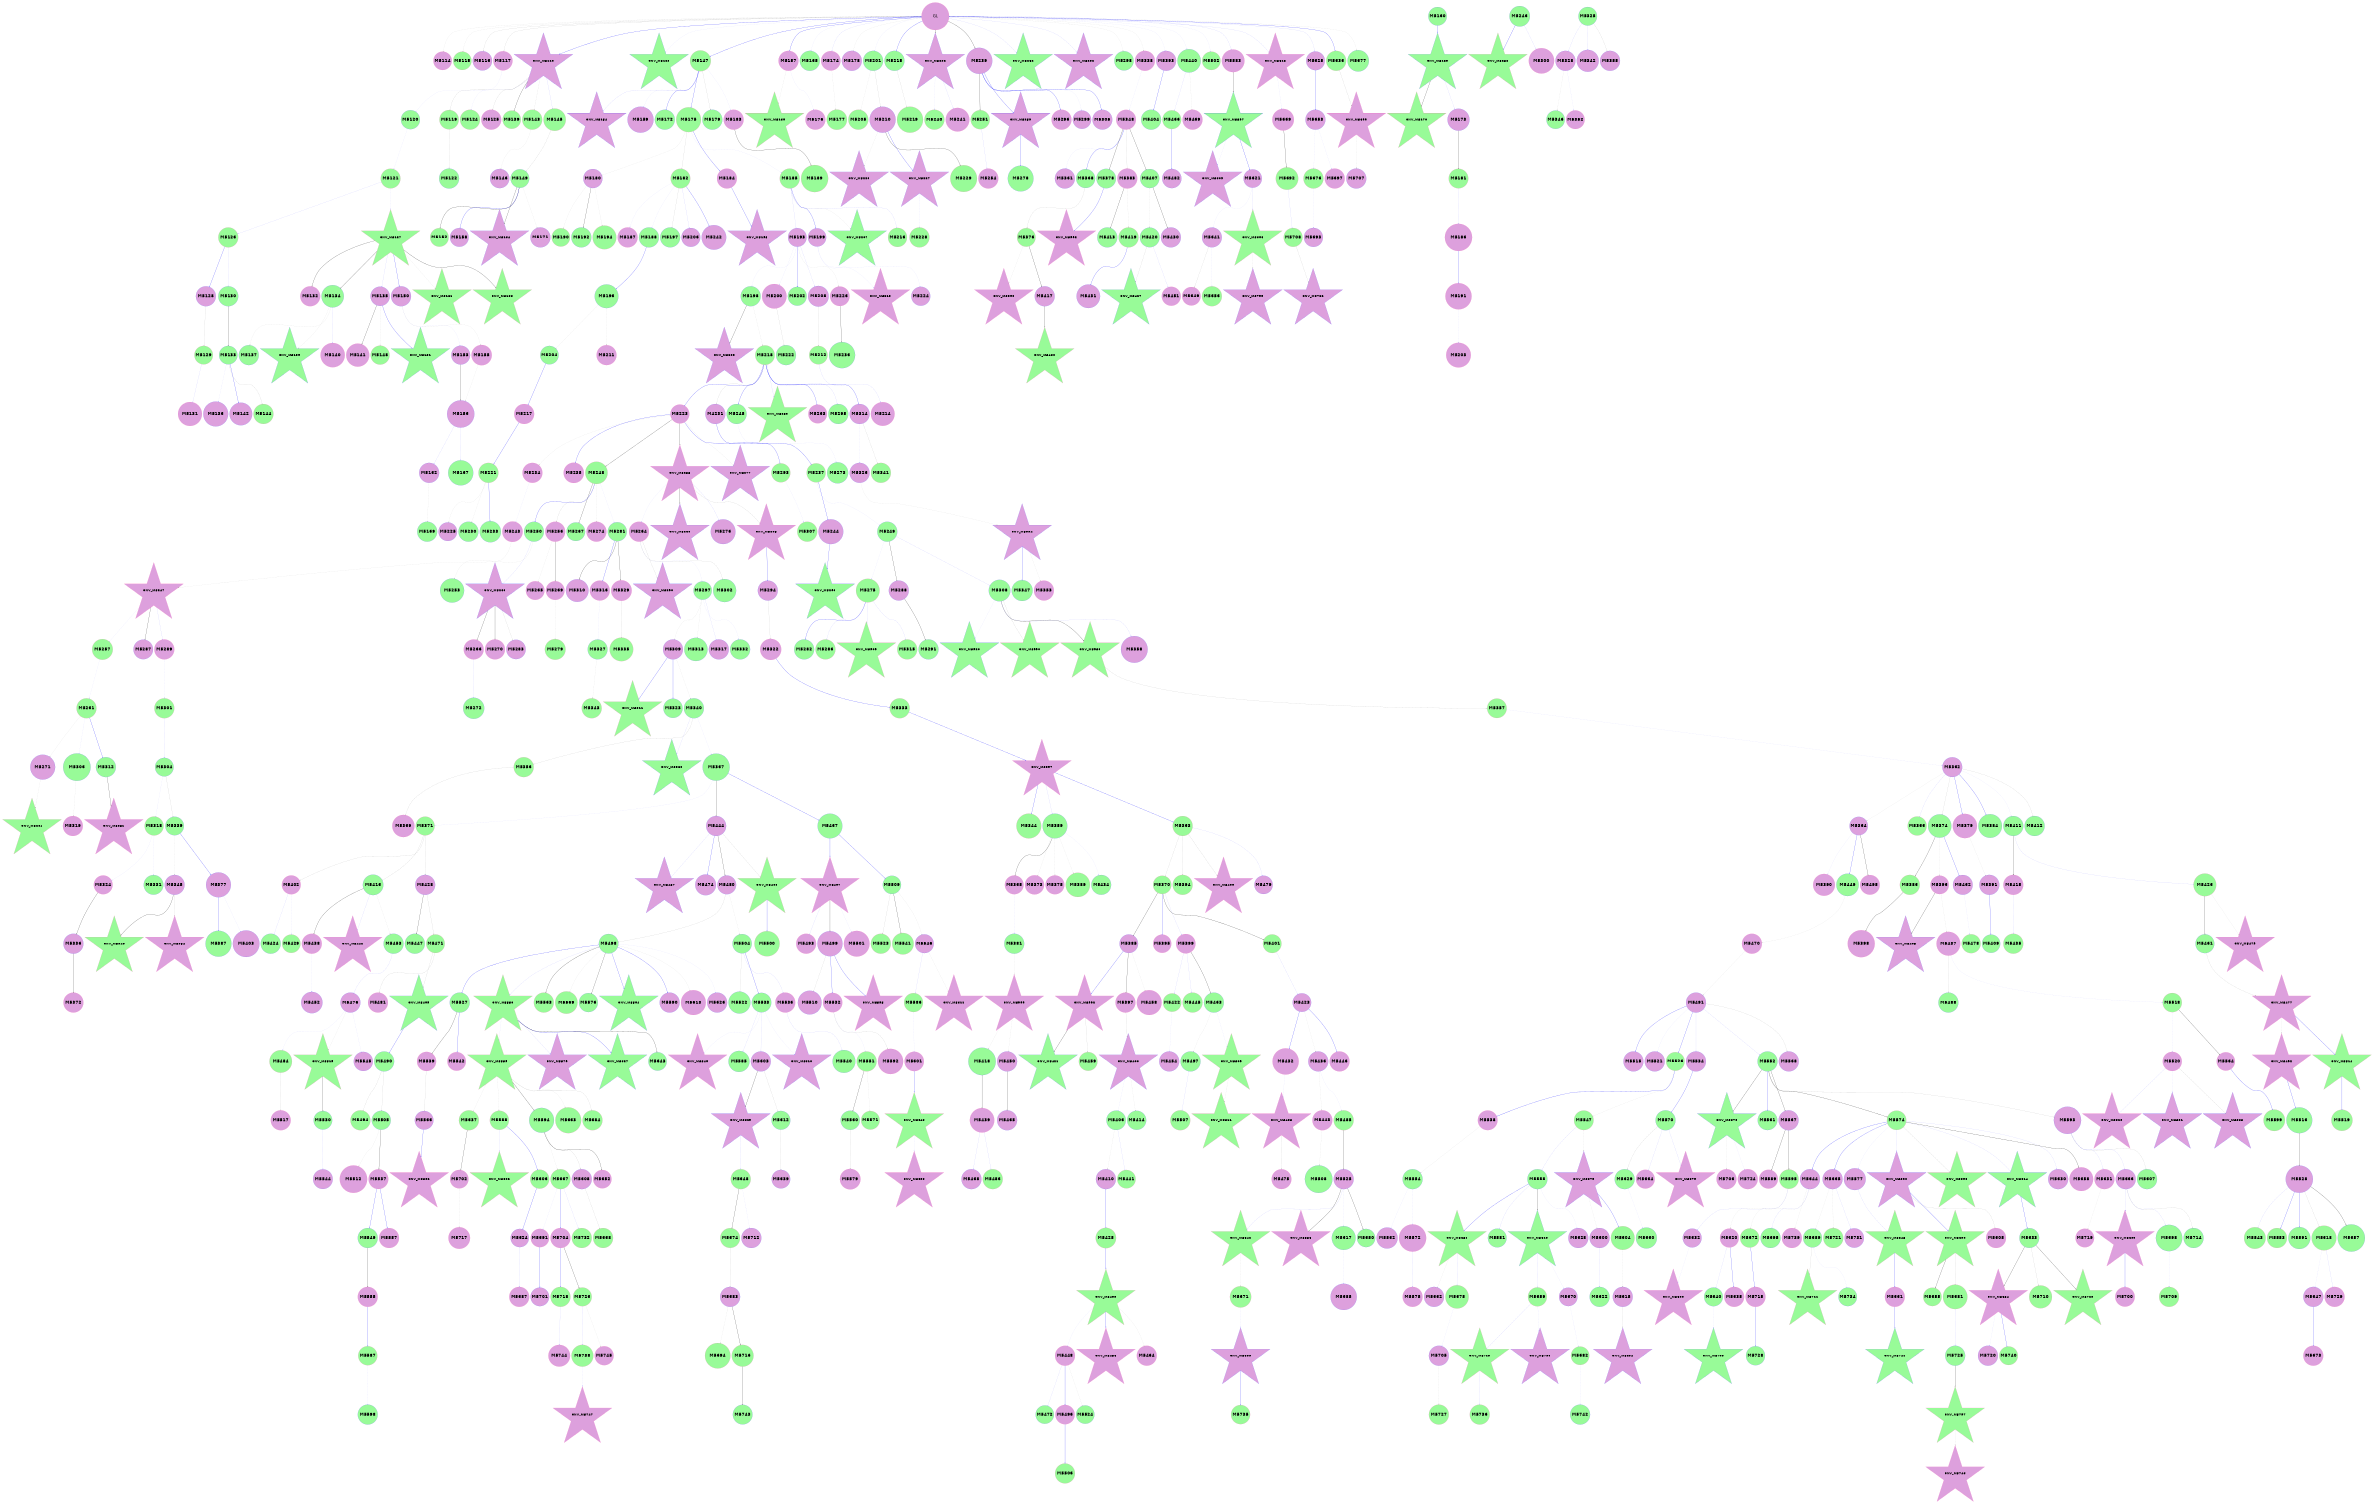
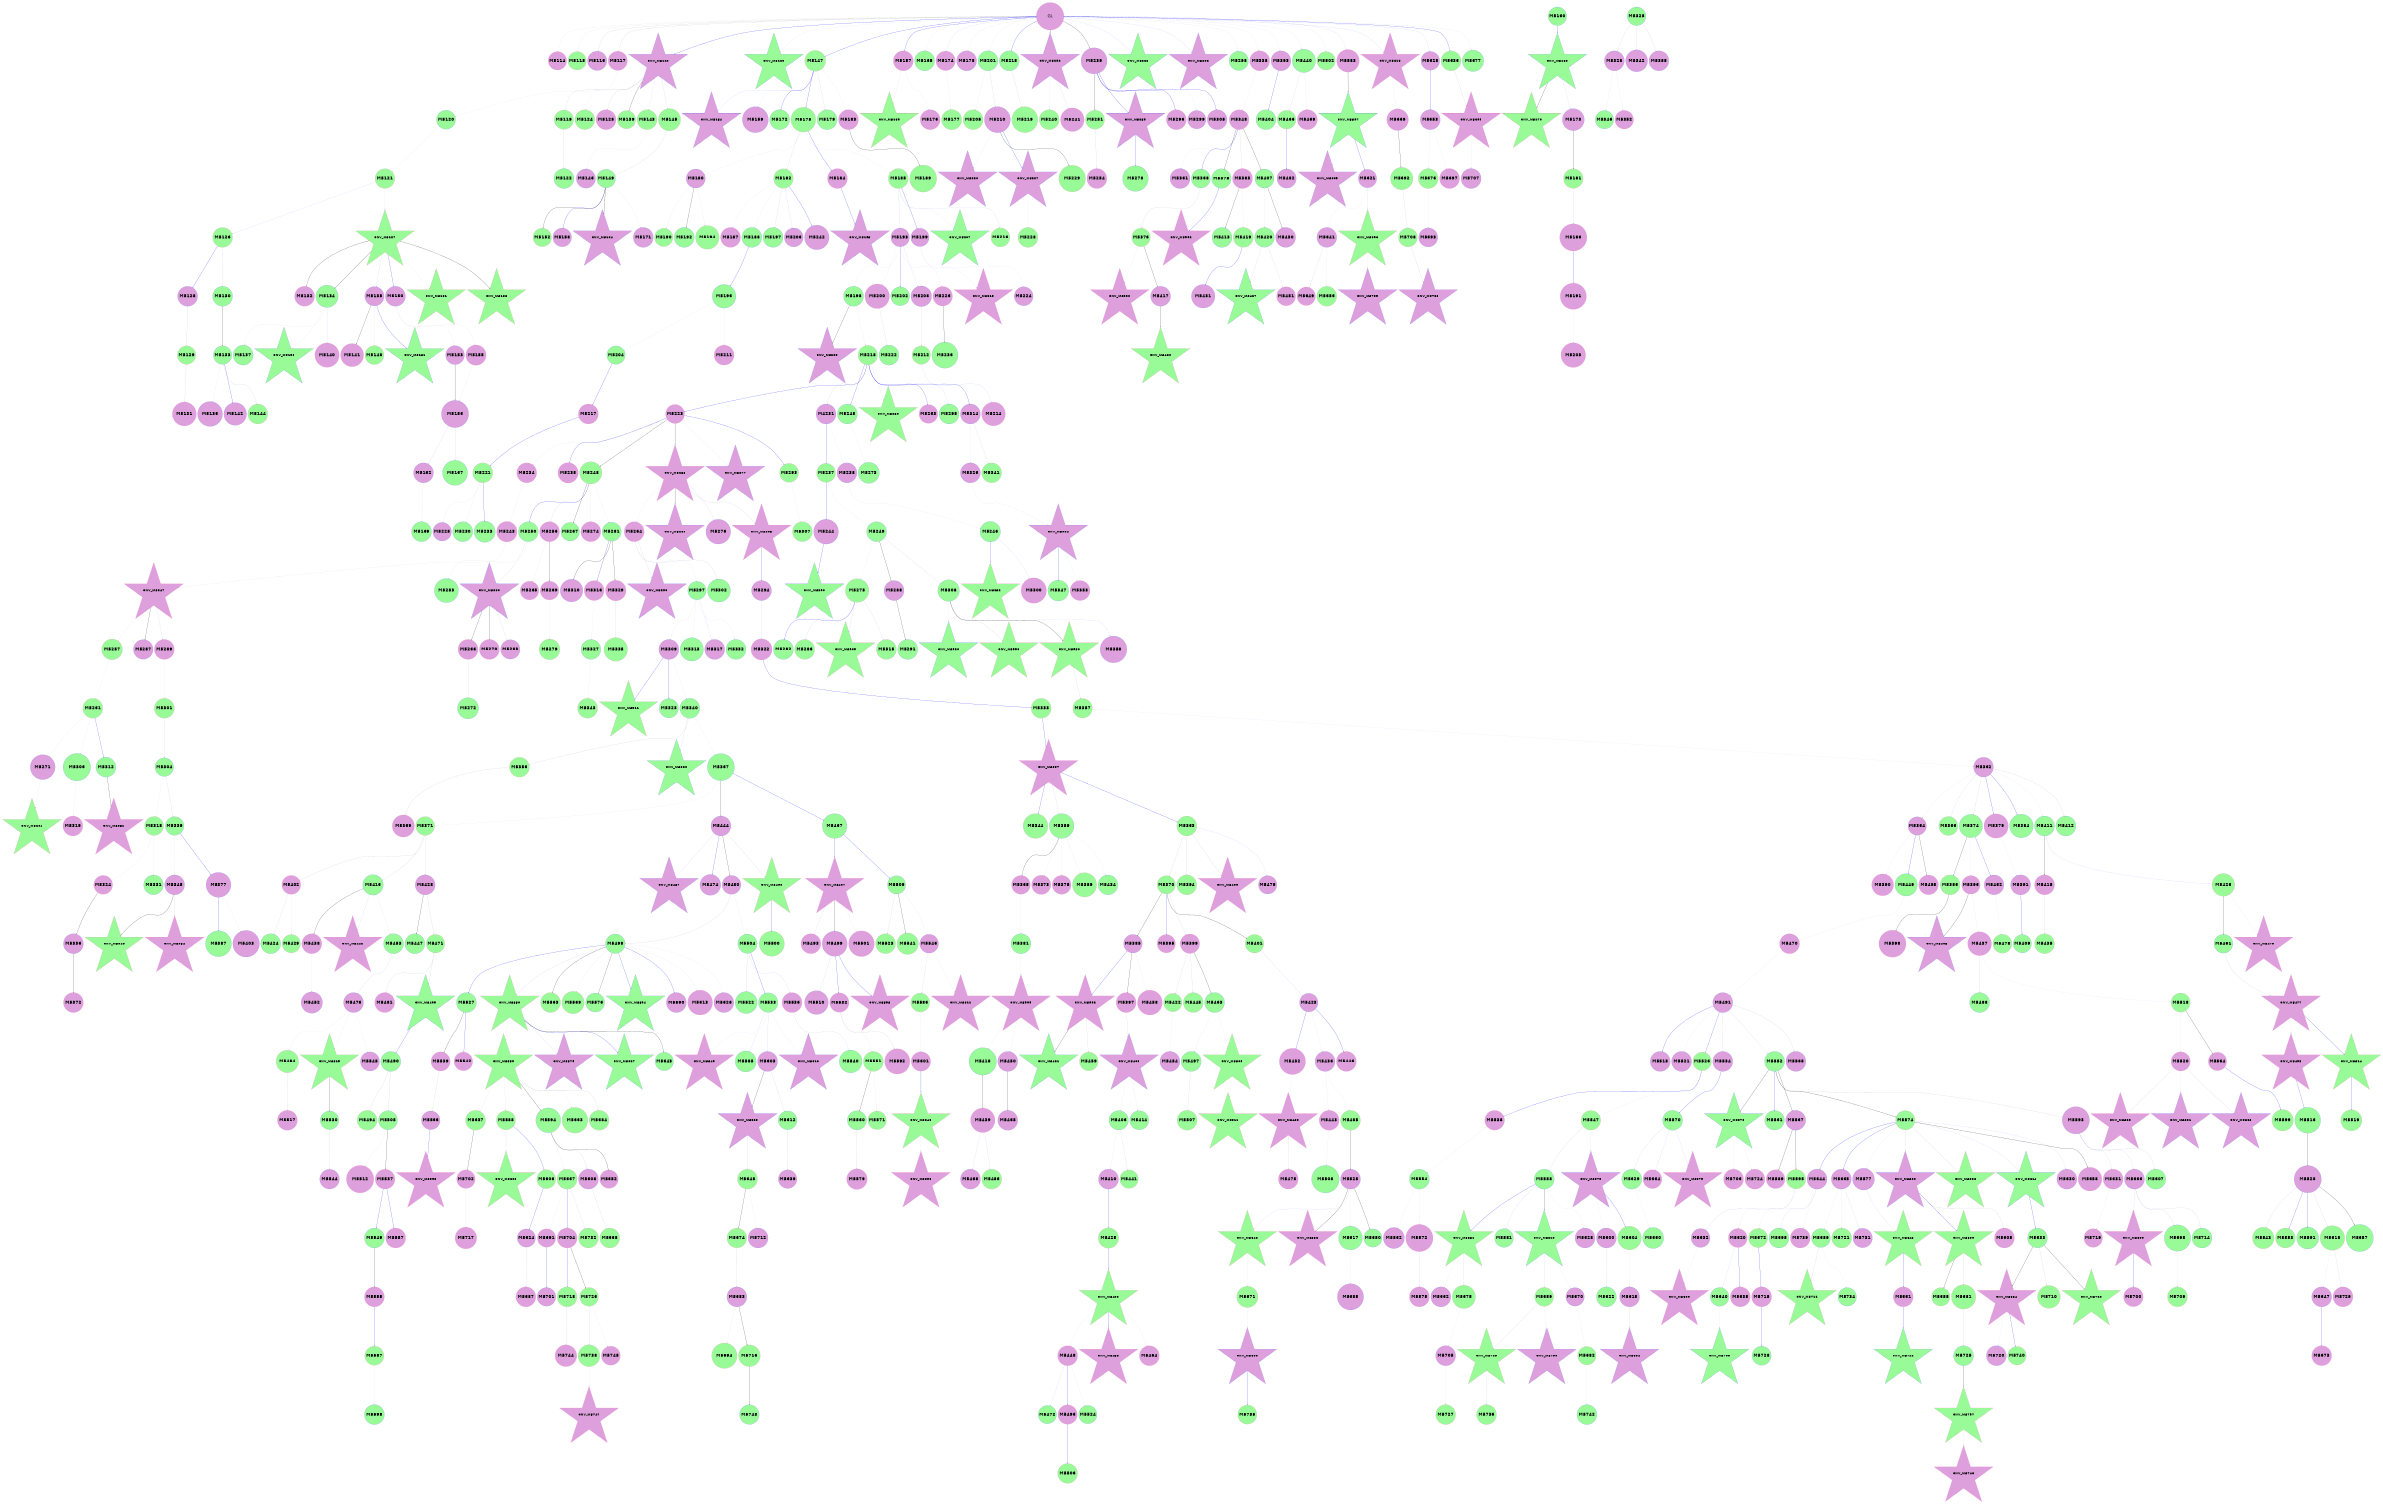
none -> (847, 473)
